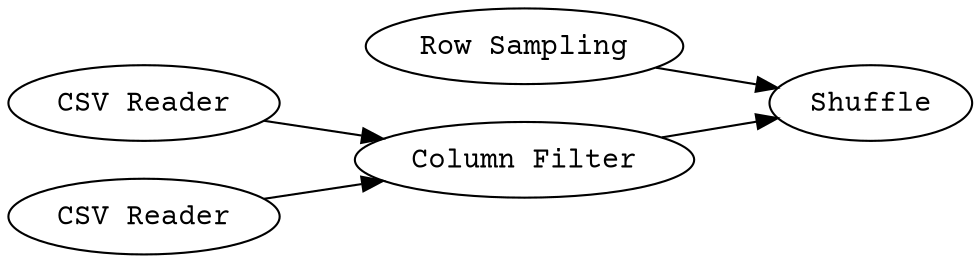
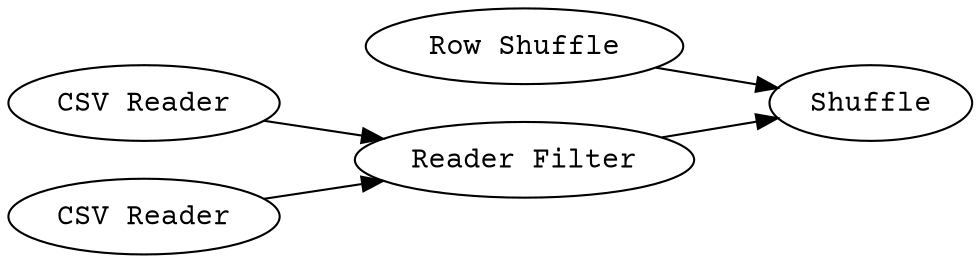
(525, 46) -> (525, 46)
(525, 160) -> (525, 160)
